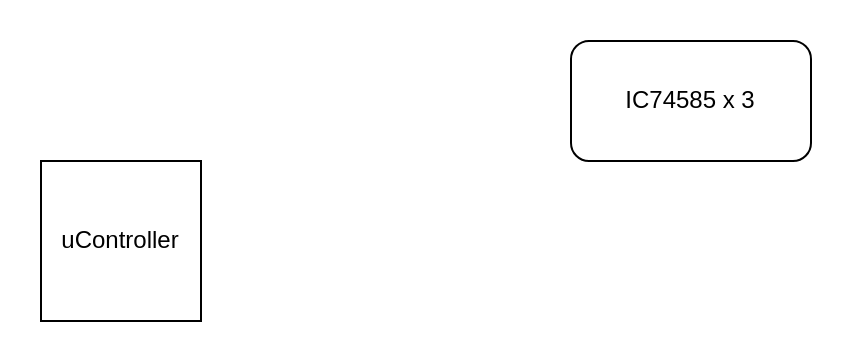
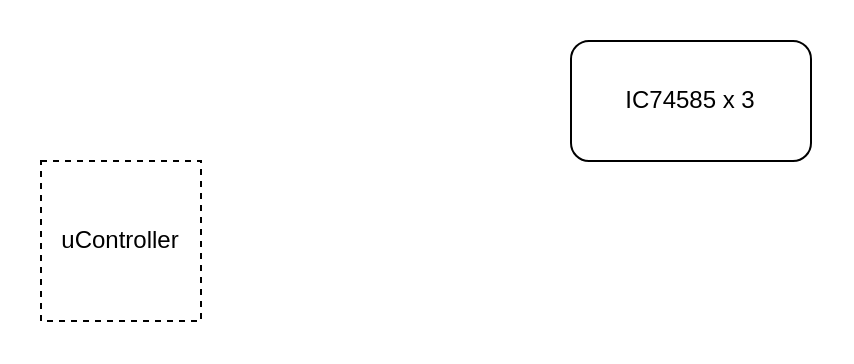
(121, 241) -> (121, 241)
